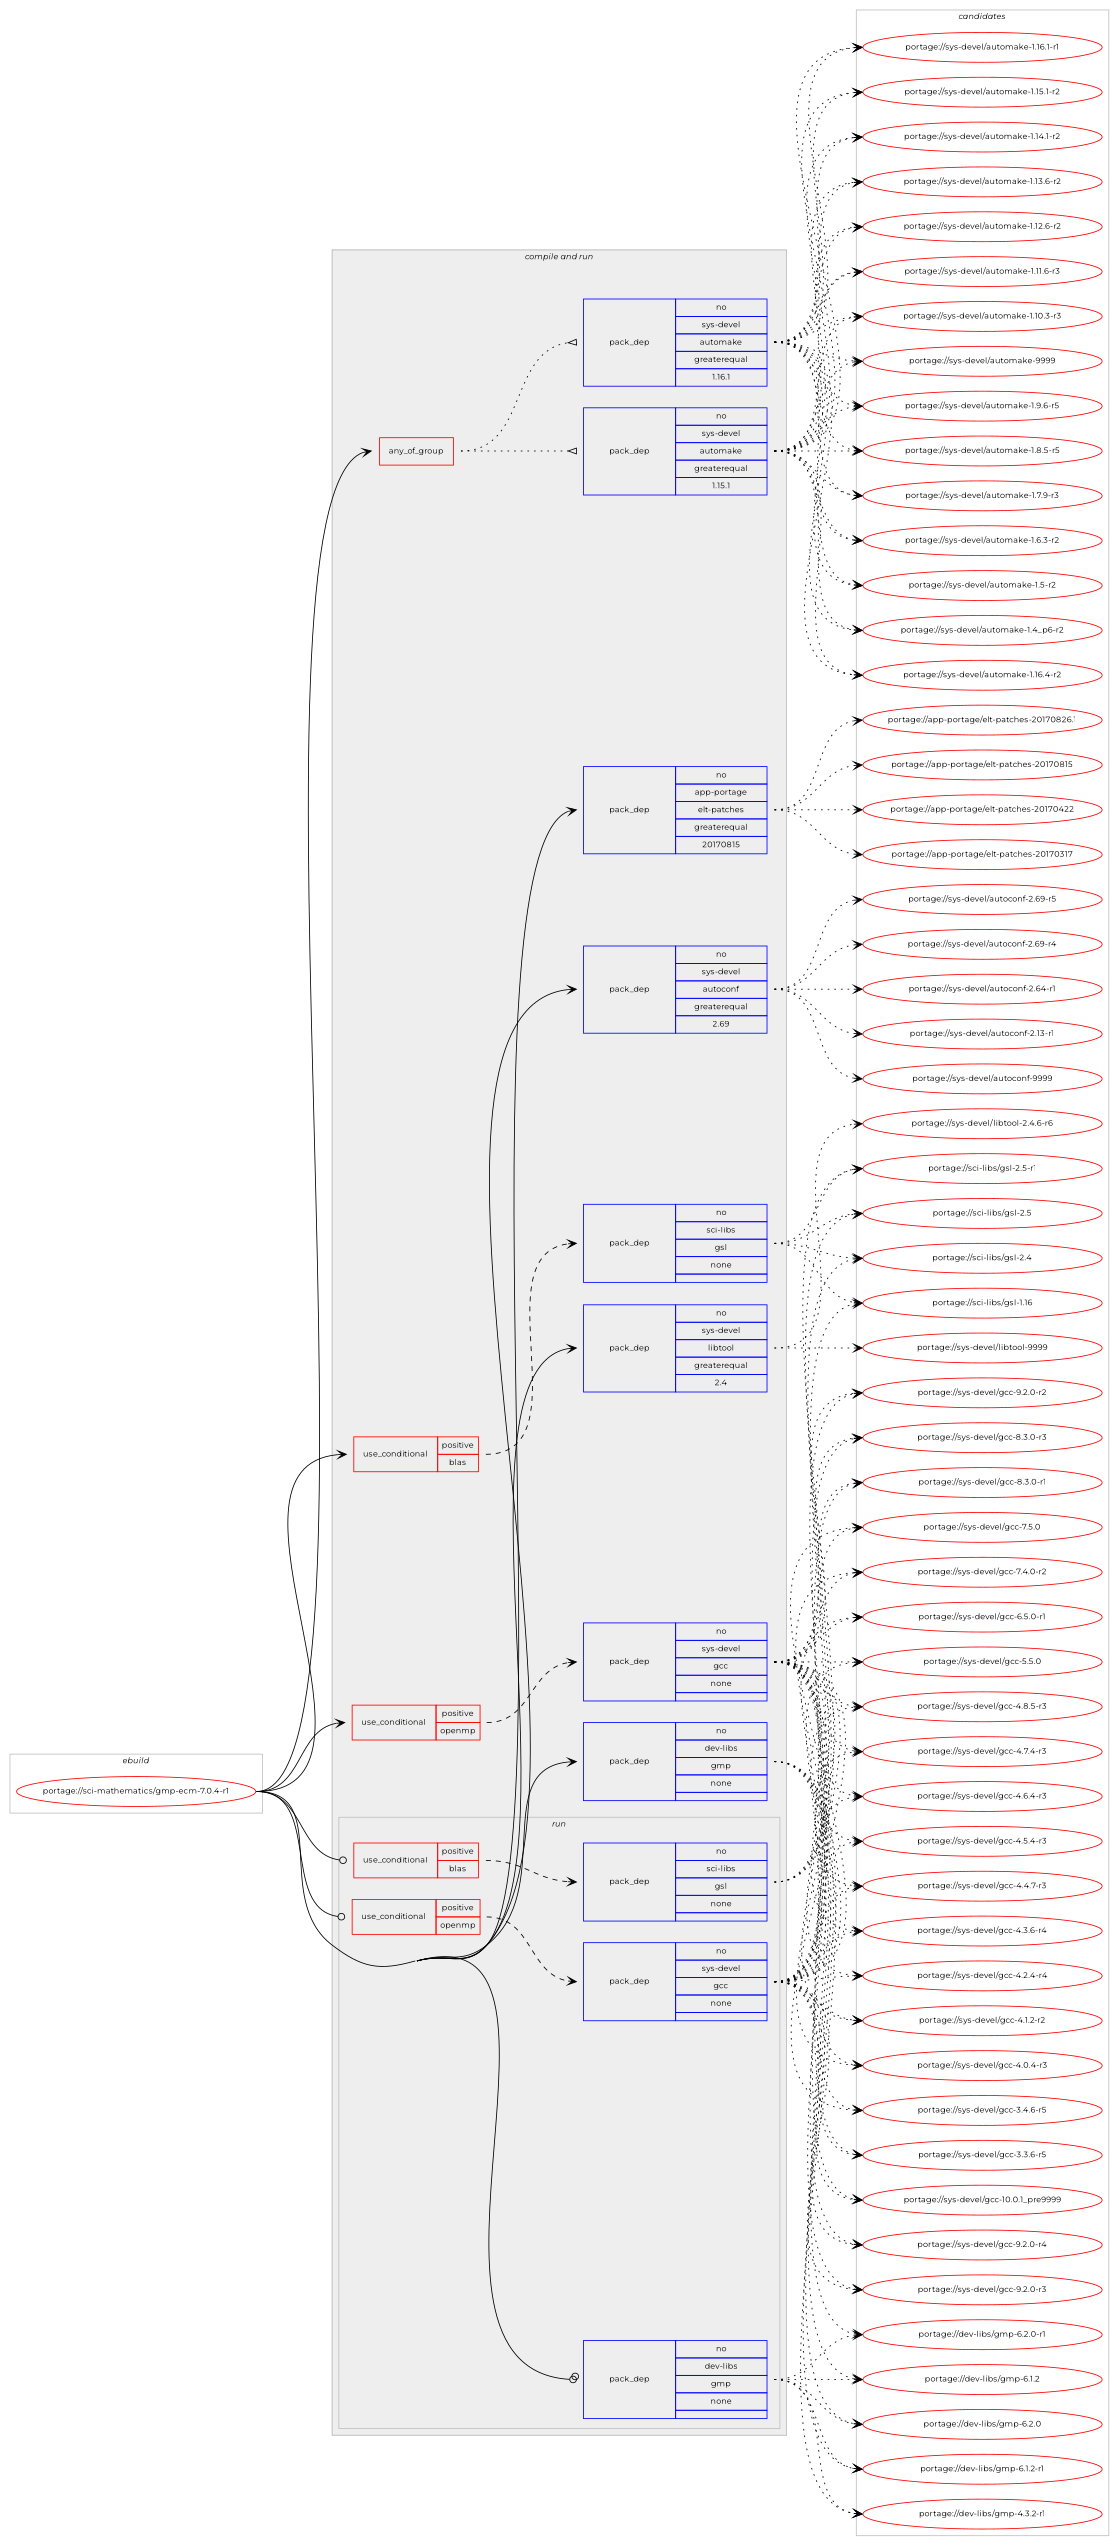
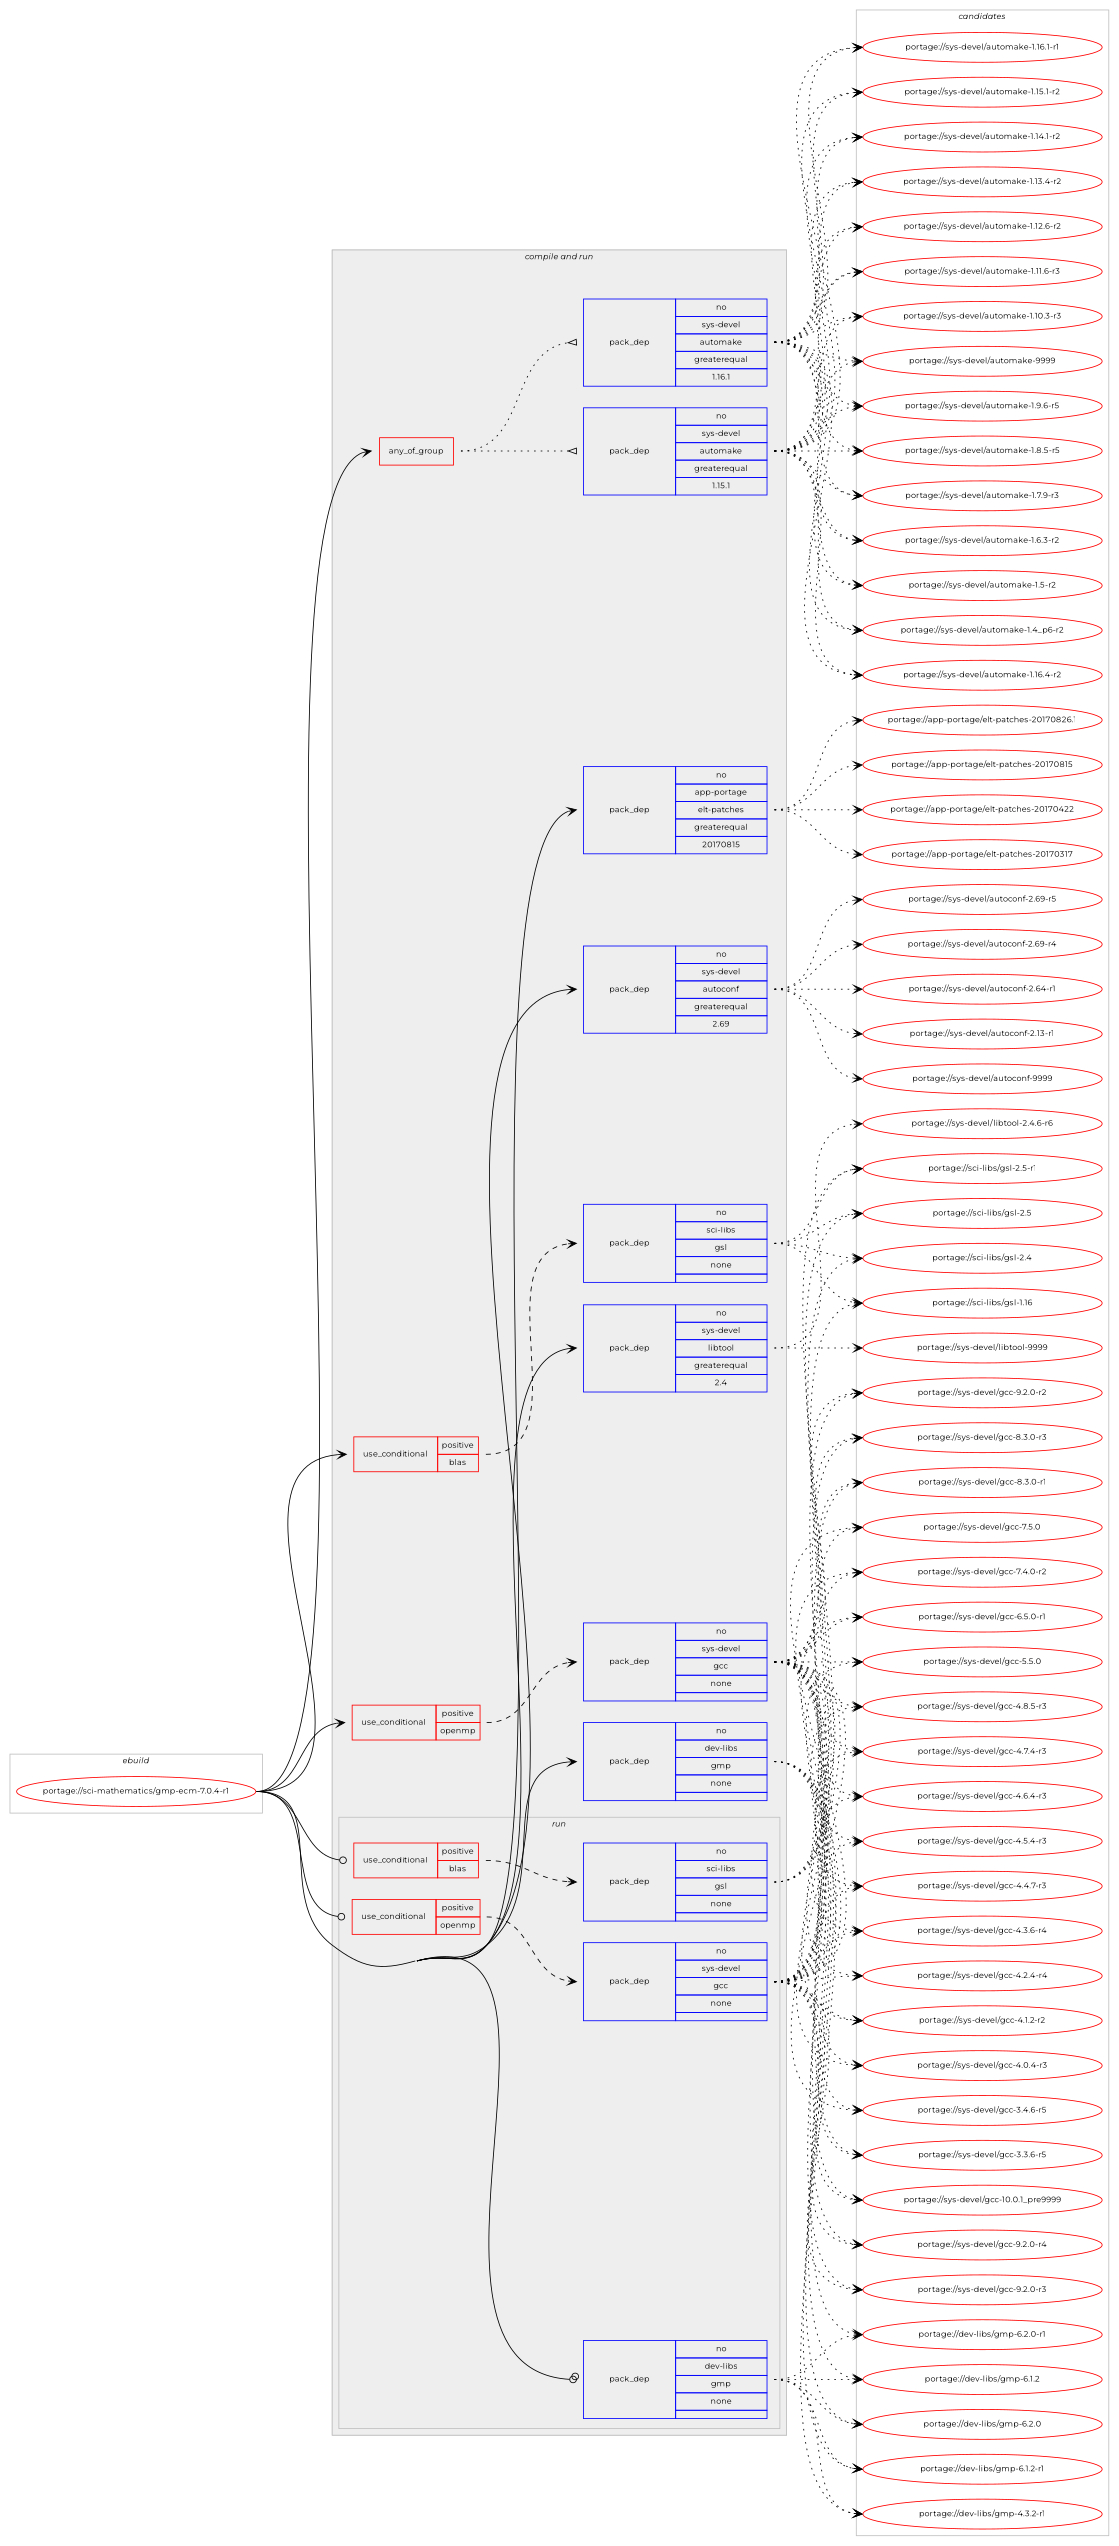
(983, 182) -> (983, 182)
